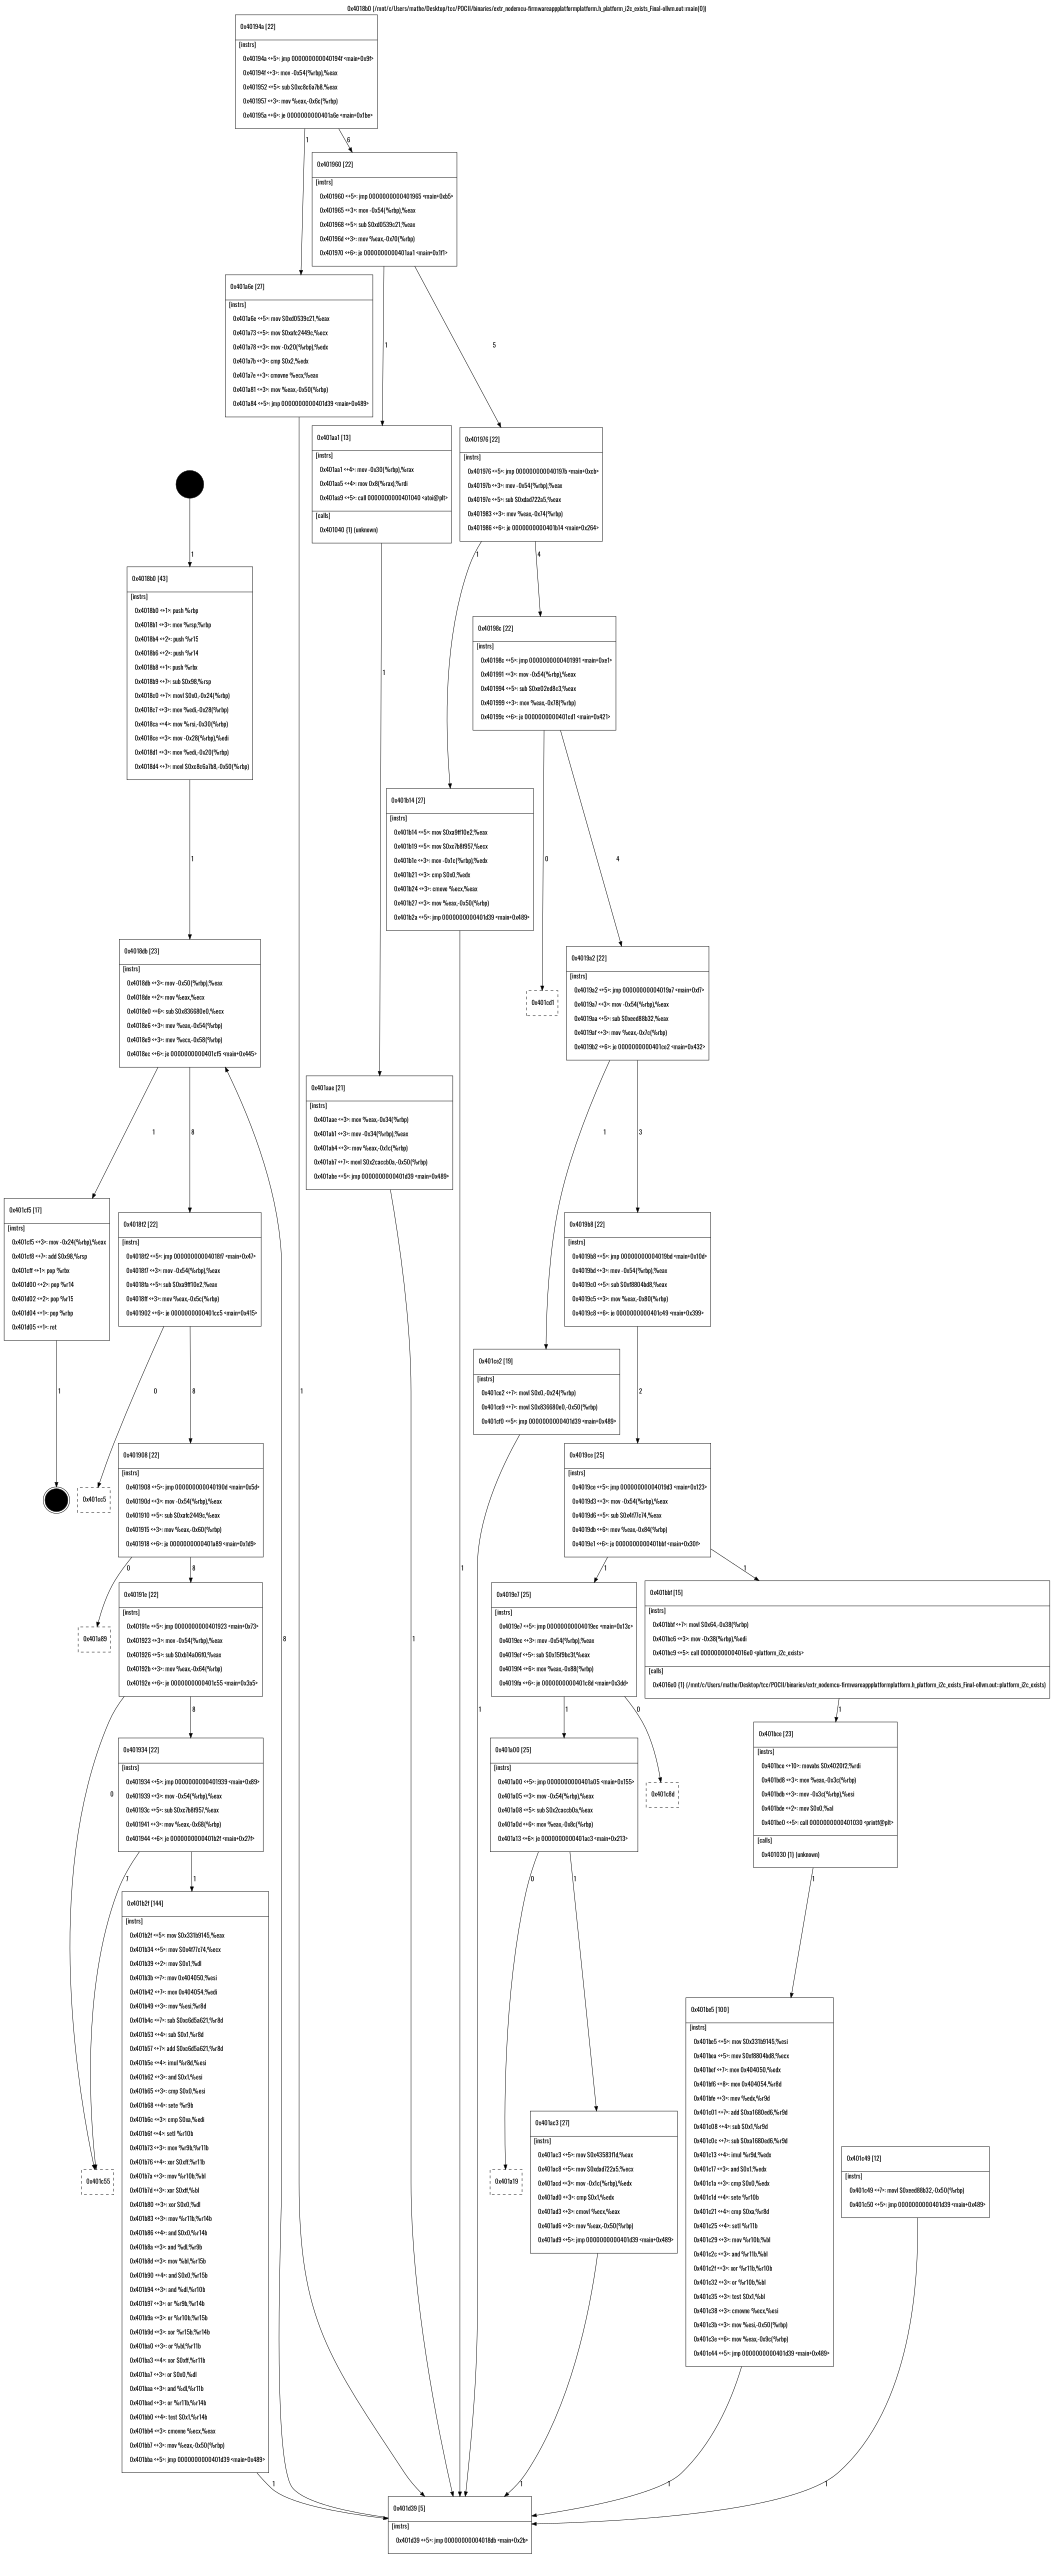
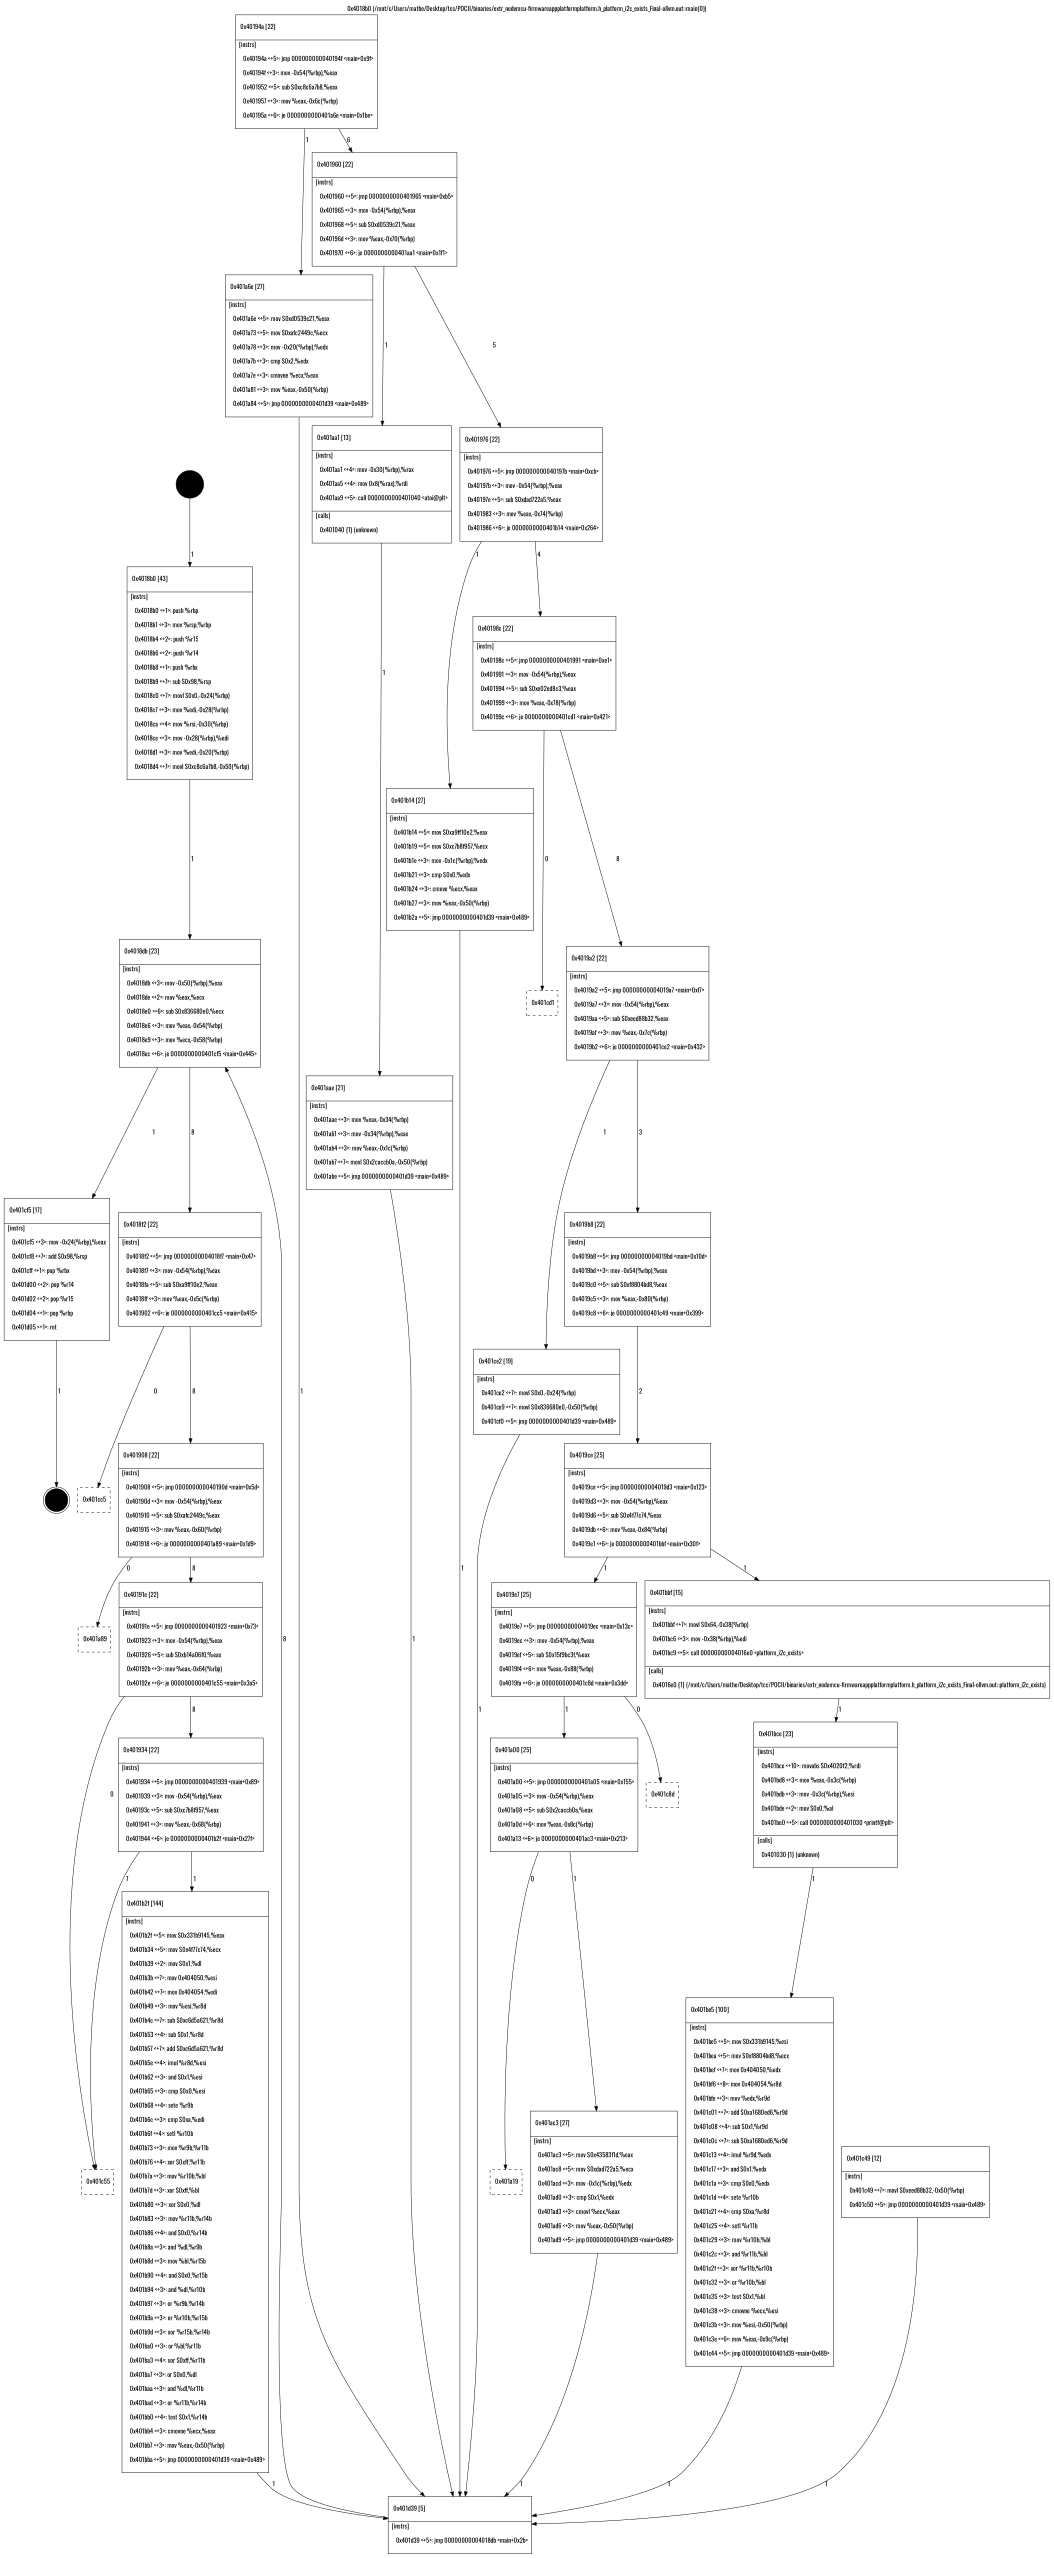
(617, 860) -> (617, 860)
